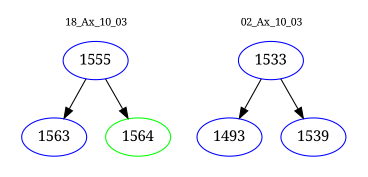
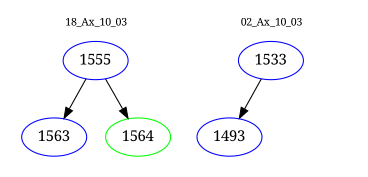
(313, 137) -> none
